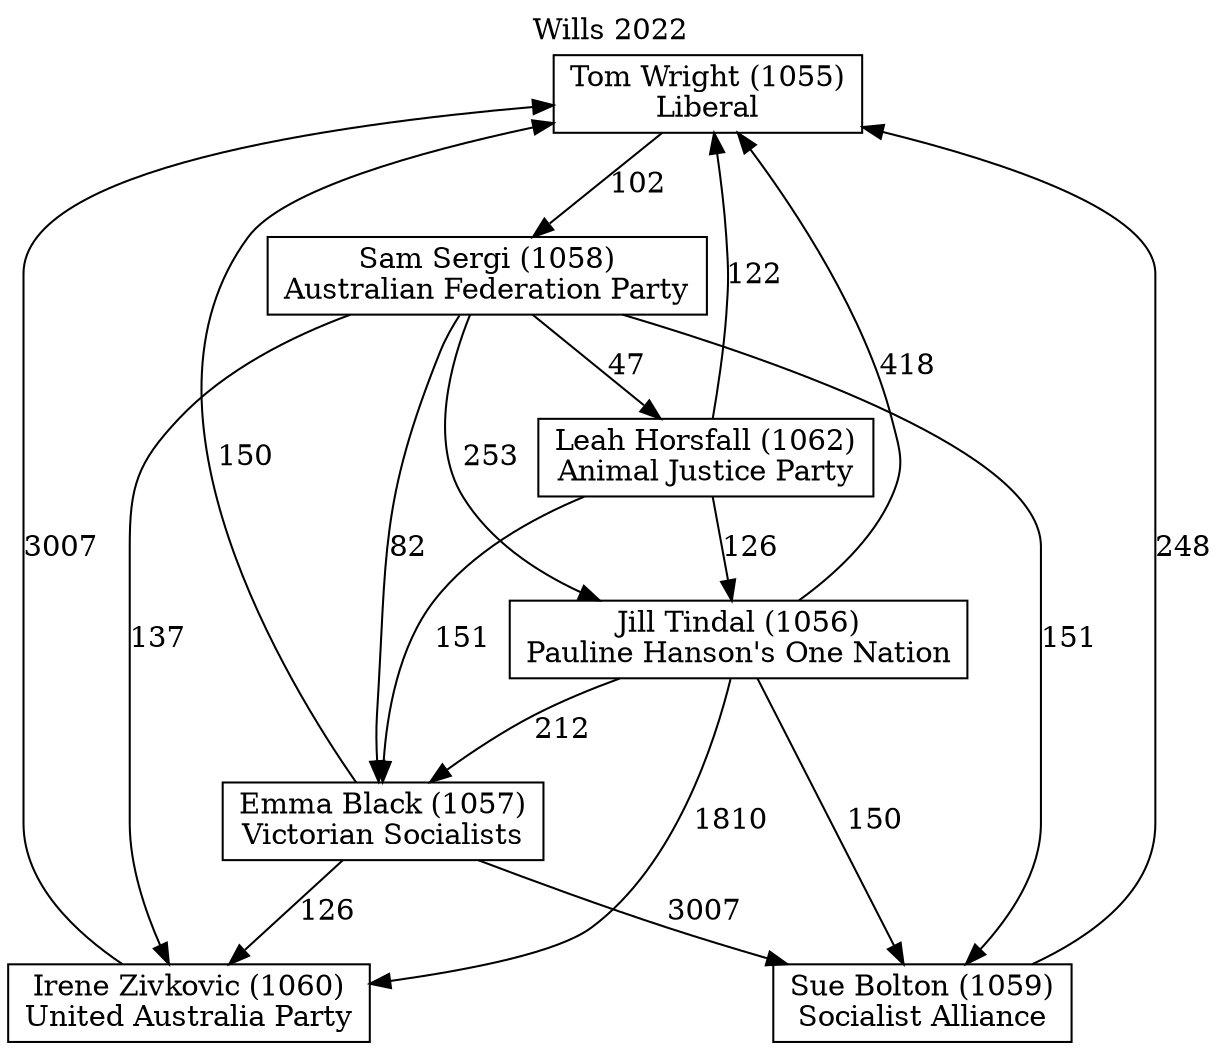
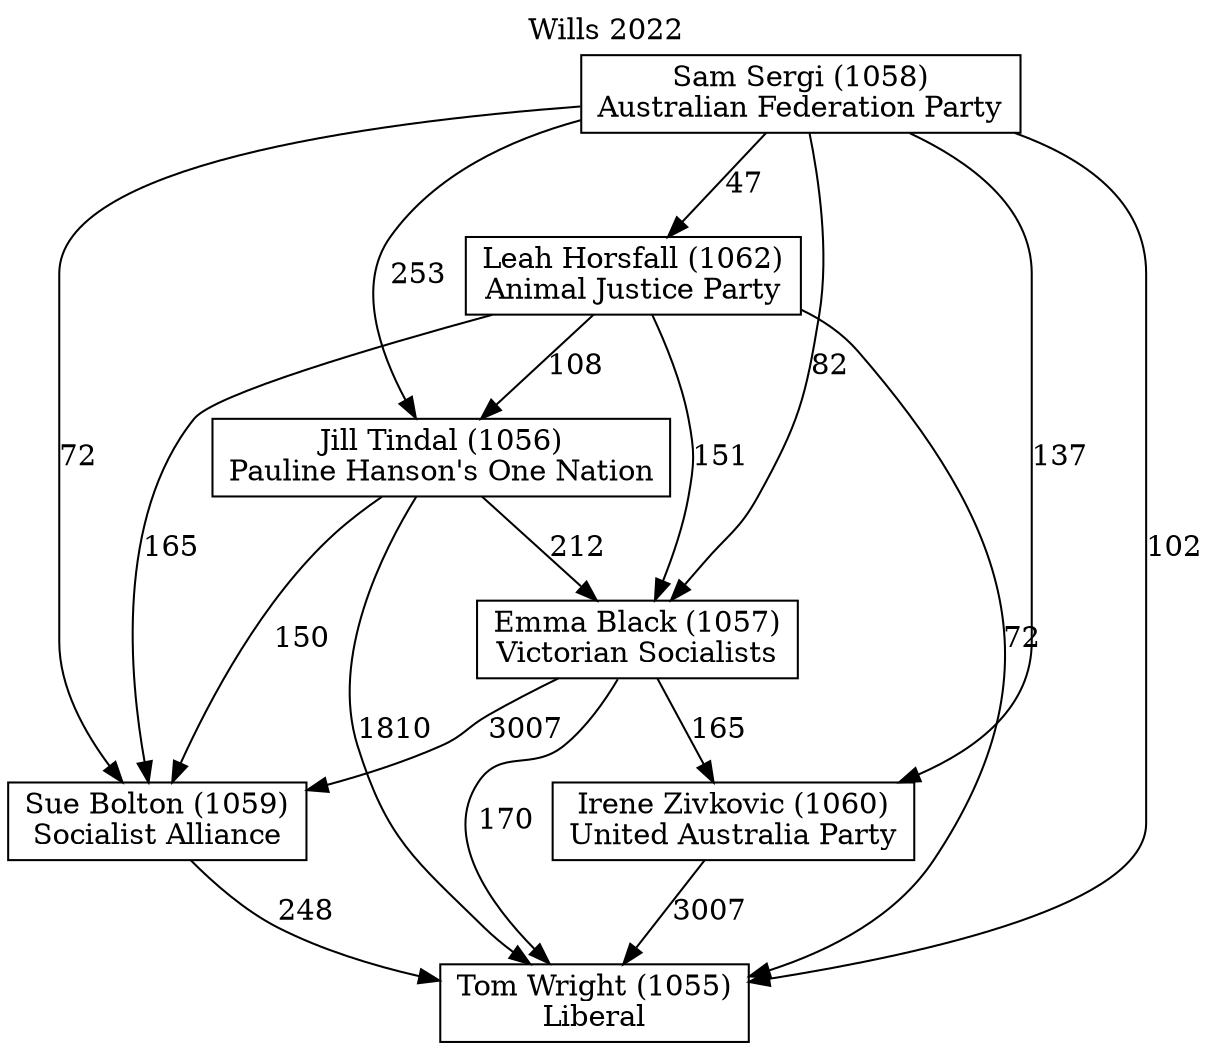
(606, 178) -> (1146, 658)
(755, 276) -> (1023, 639)
(908, 367) -> (395, 730)
none -> (183, 435)
(246, 458) -> (507, 821)
(751, 549) -> (576, 367)
(1070, 639) -> (79, 458)
(630, 891) -> none
(328, 912) -> (719, 730)
